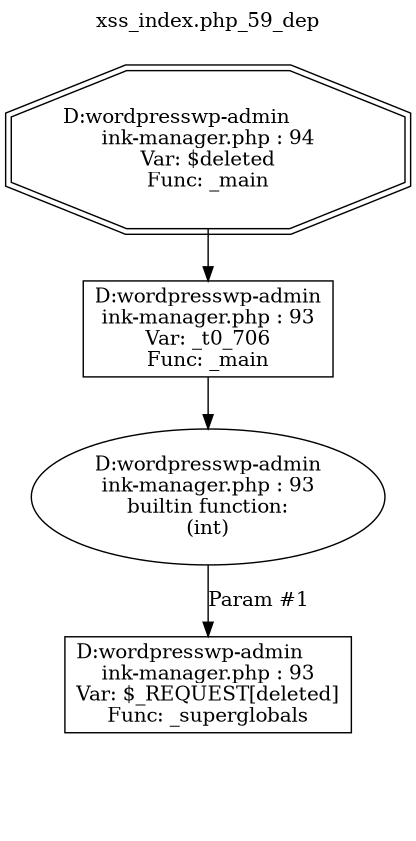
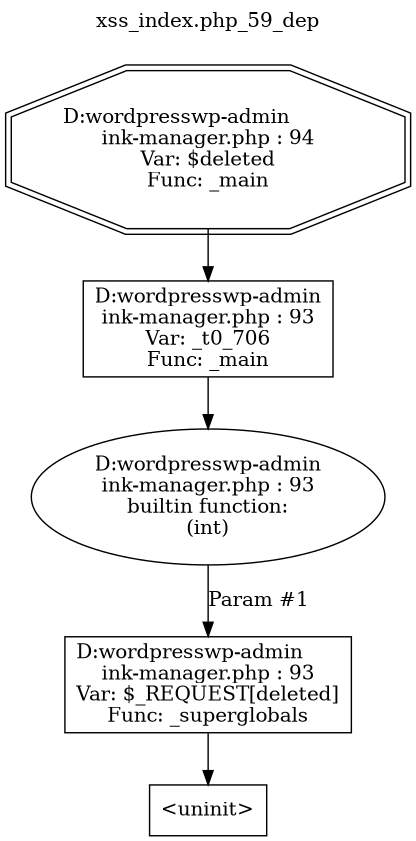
none -> (208, 810)
